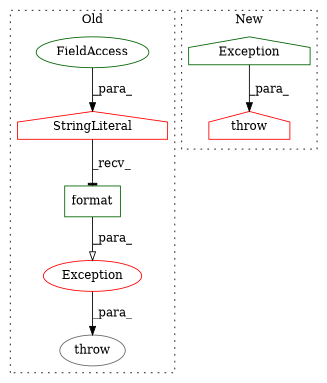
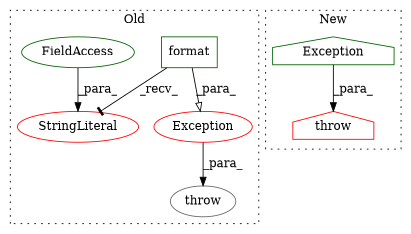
(93, 127) -> (78, 127)
(93, 160) -> (135, 89)
